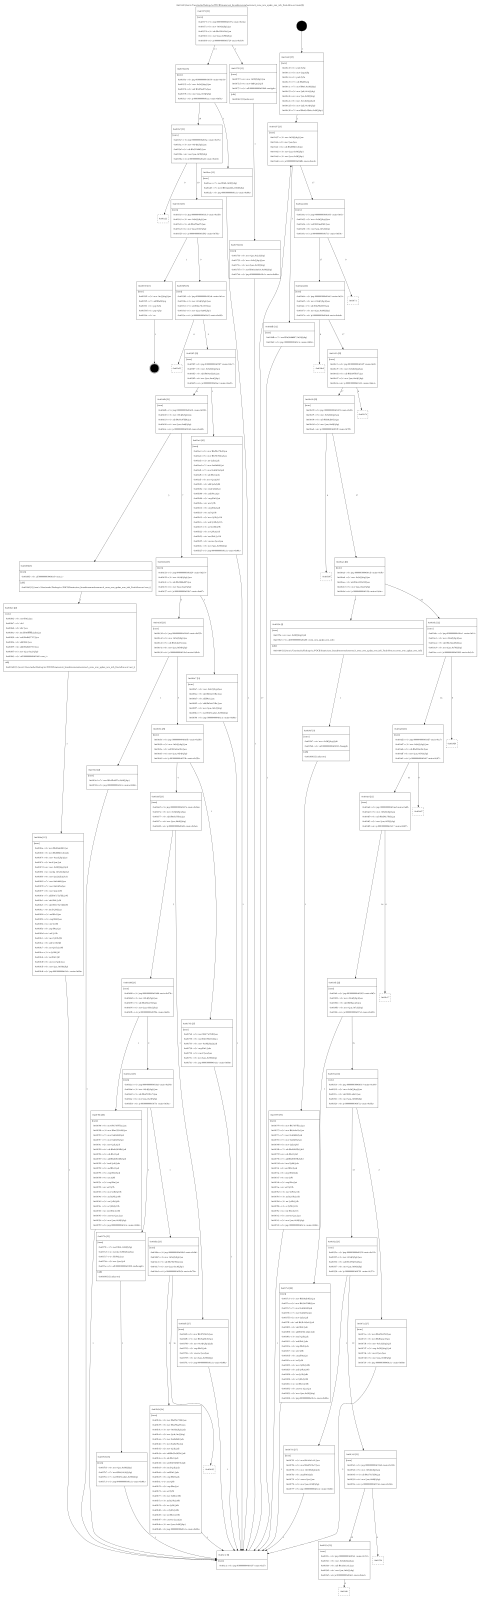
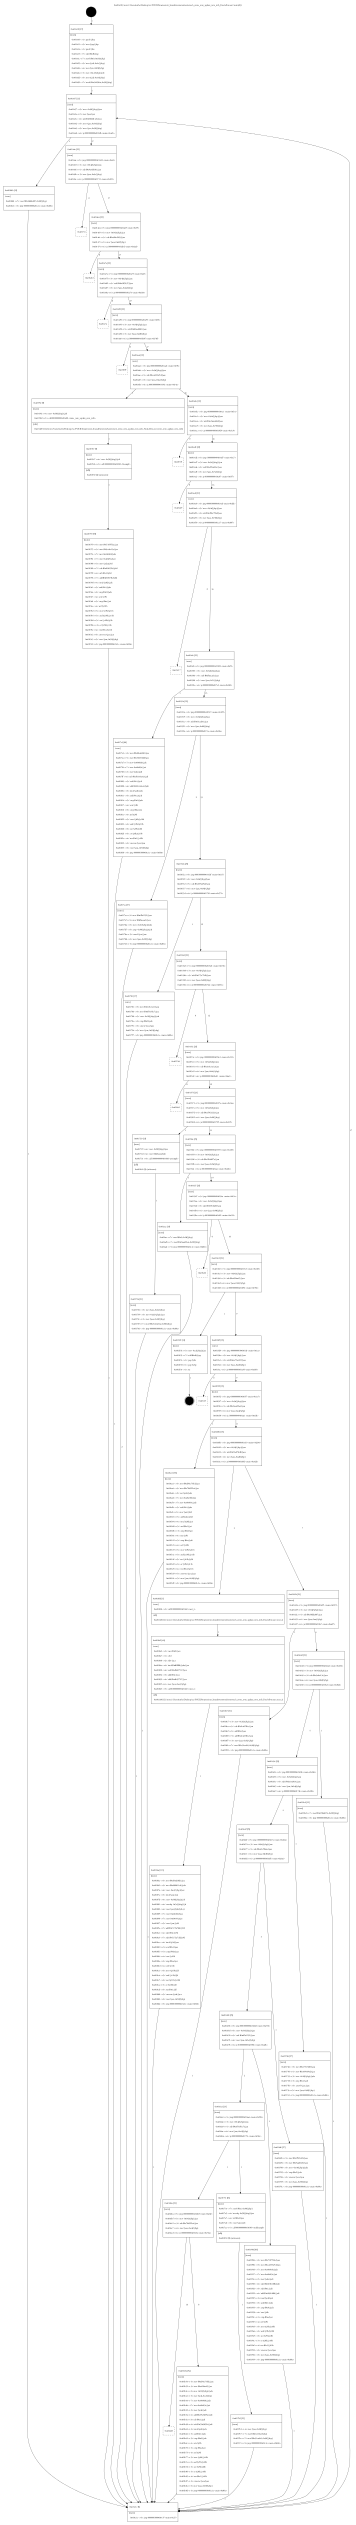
none -> (210, 1084)
